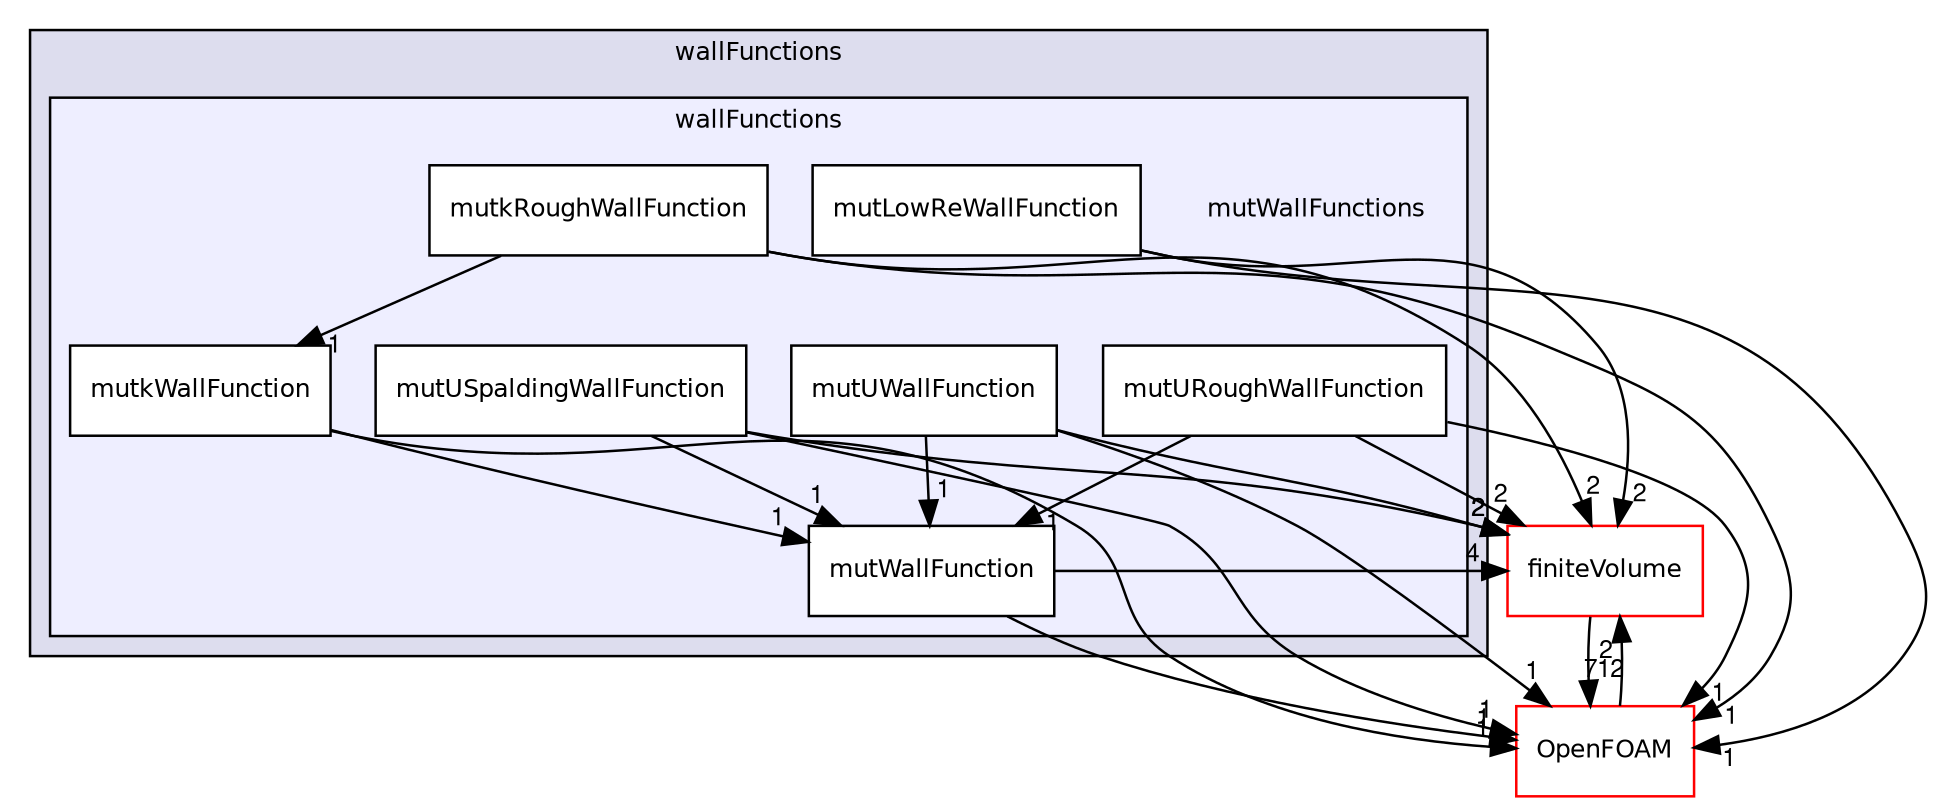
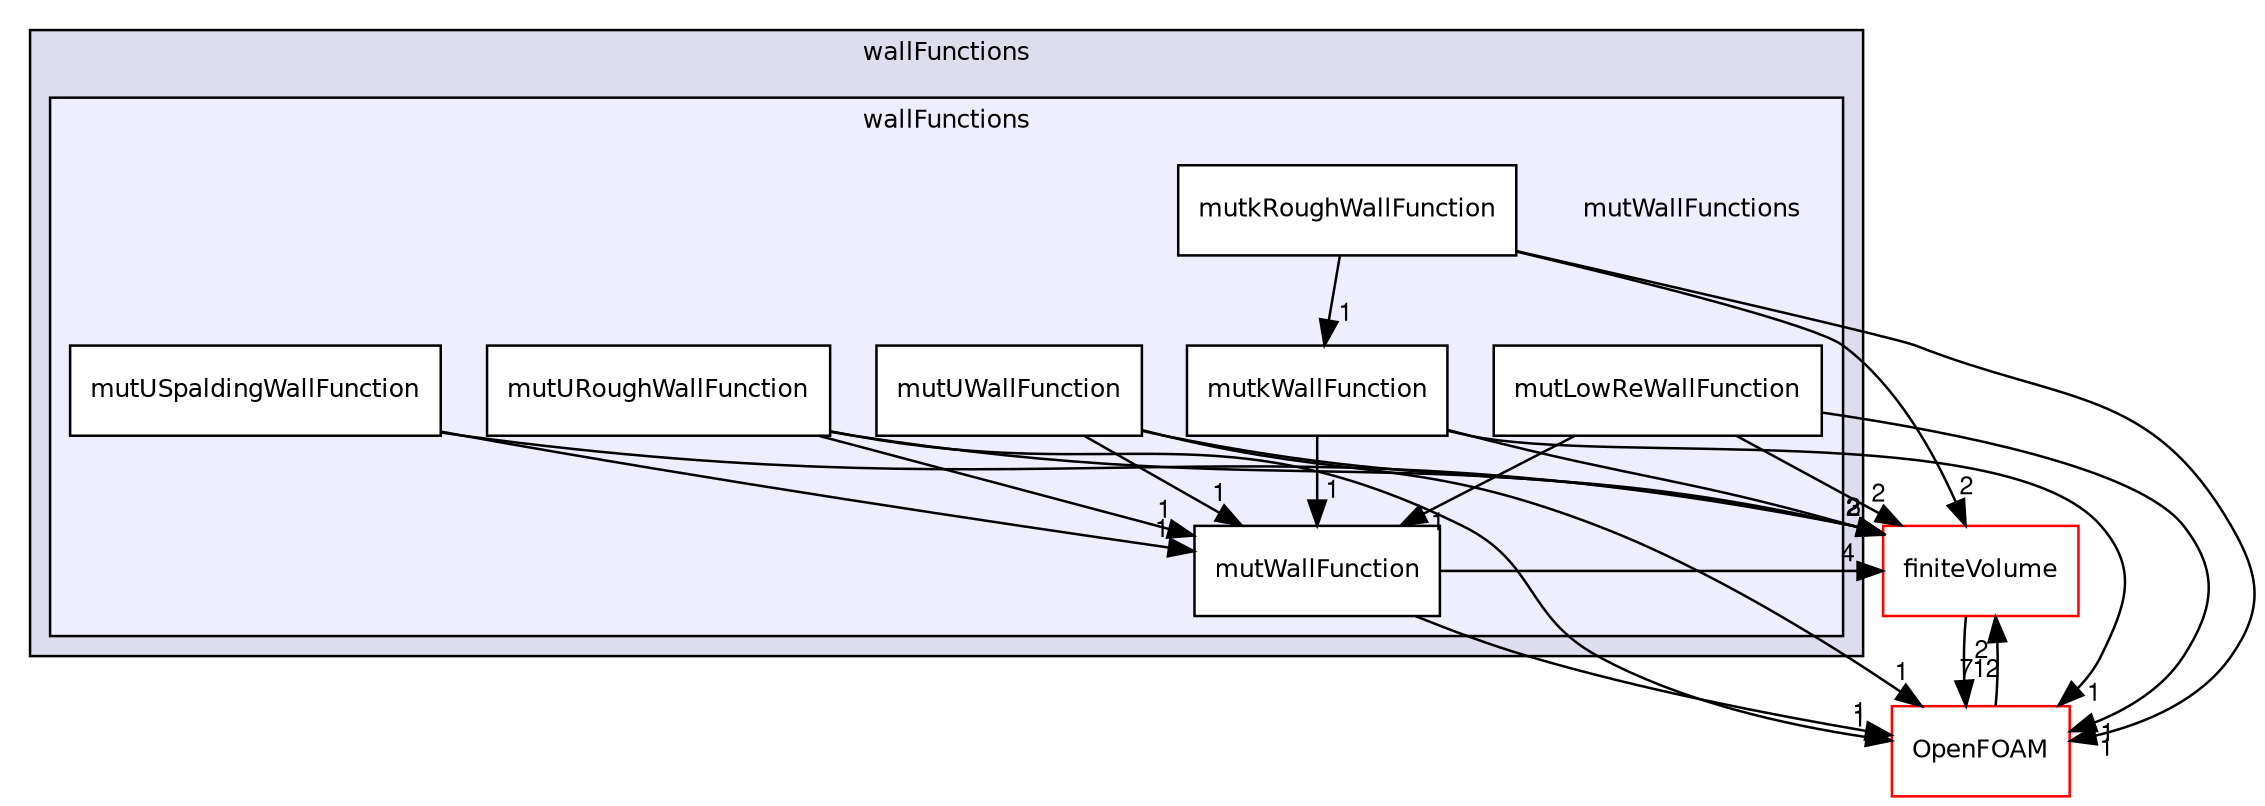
none -> (1623, 471)
none -> (1499, 475)
(1150, 520) -> none
